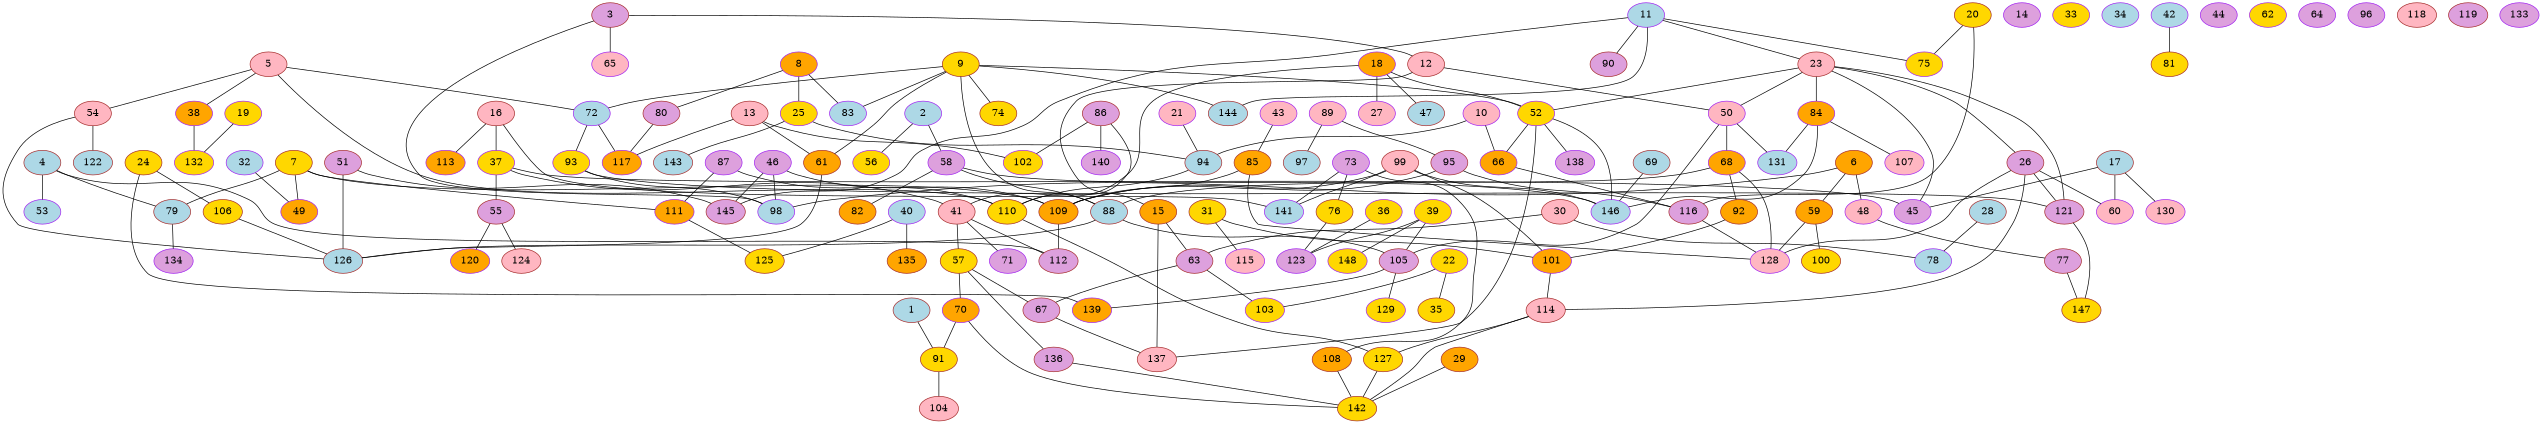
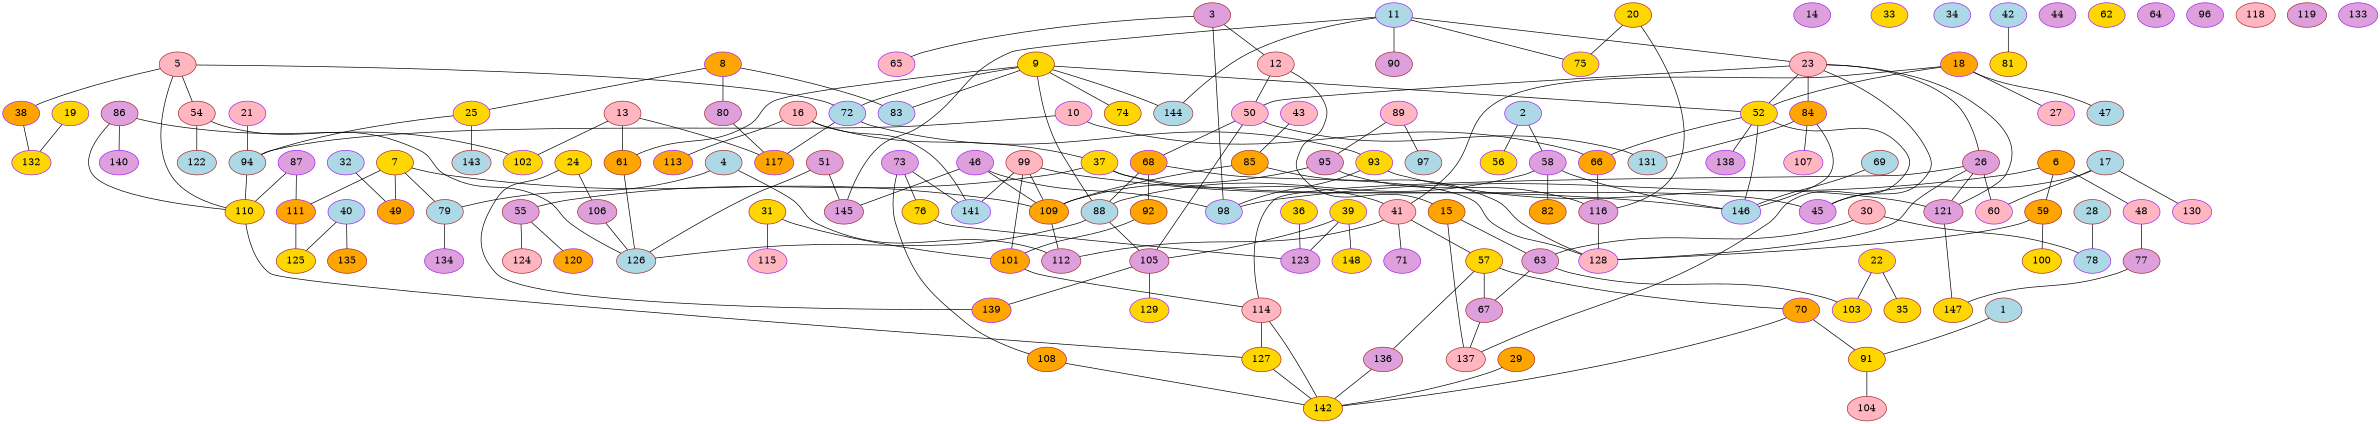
(1777, 163) -> (1648, 163)
(42, 212) -> none
(223, 212) -> (597, 212)
